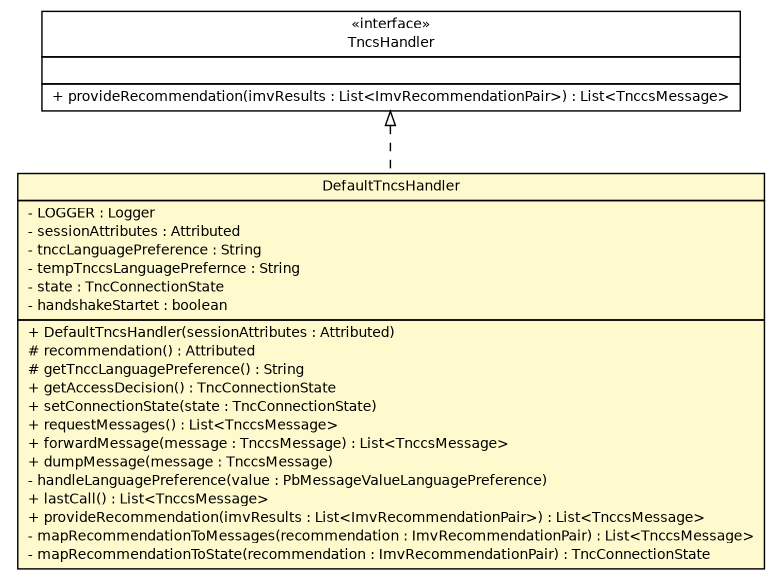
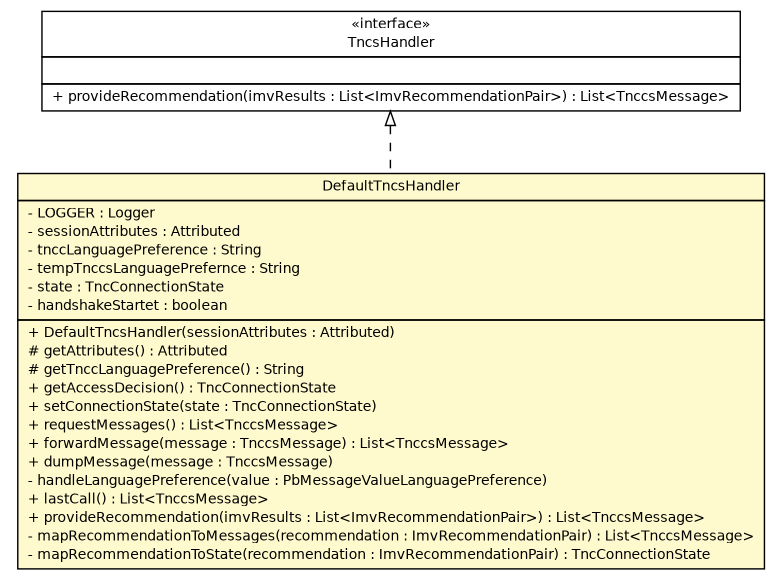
(142, 351) -> (128, 351)
